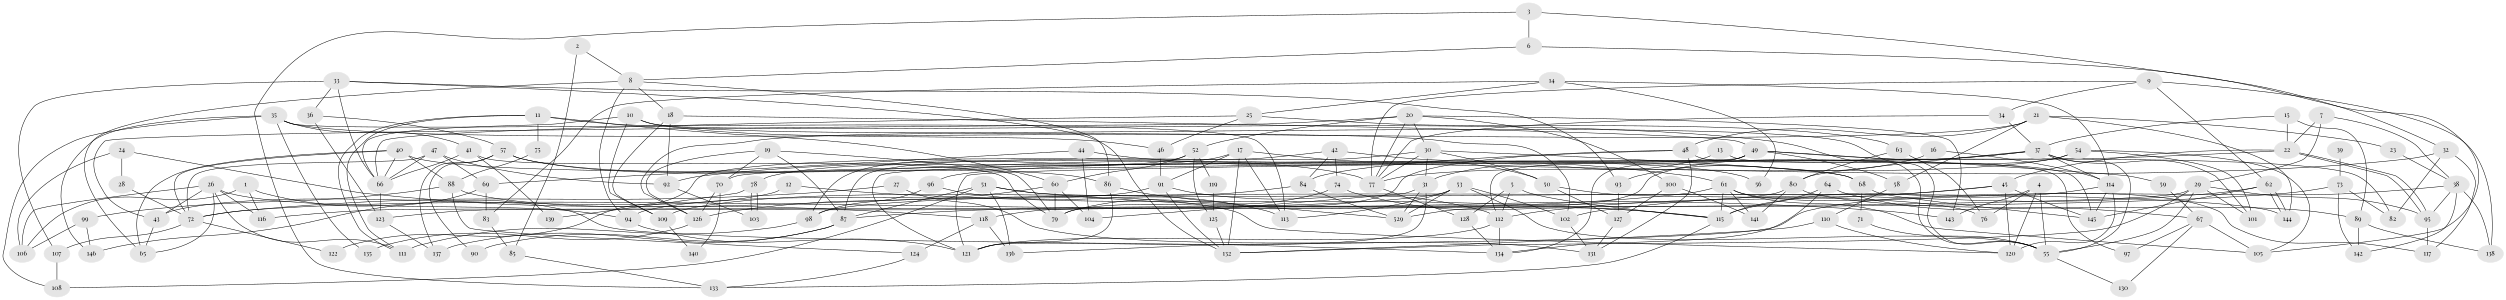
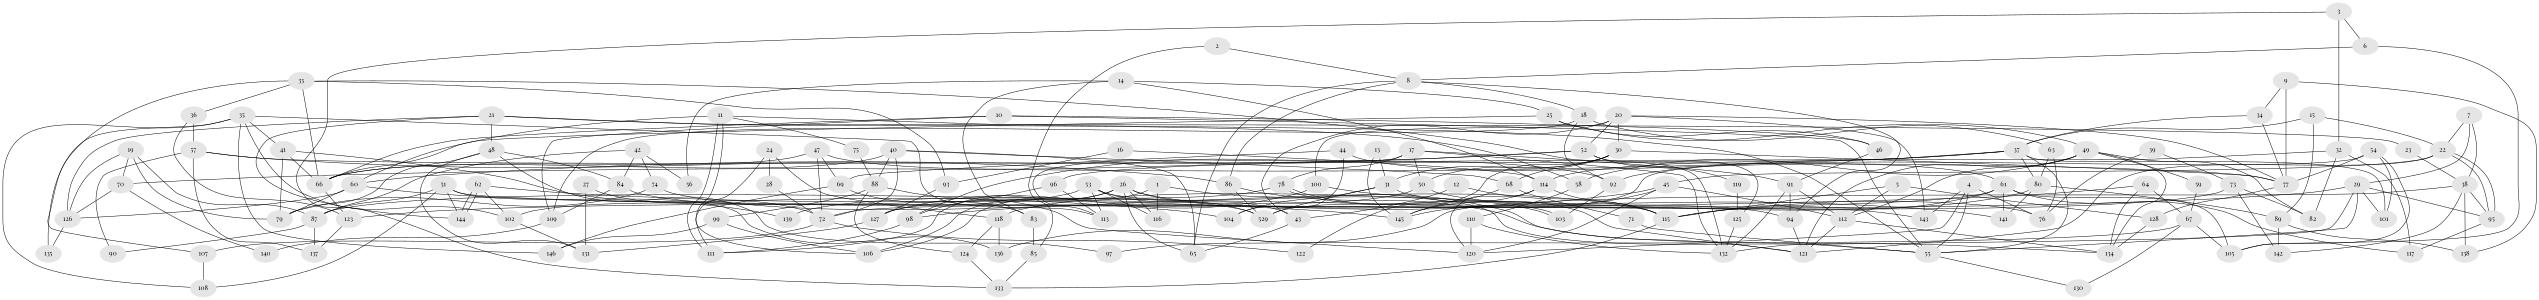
(2209, 133) -> none
none -> (2092, 177)
